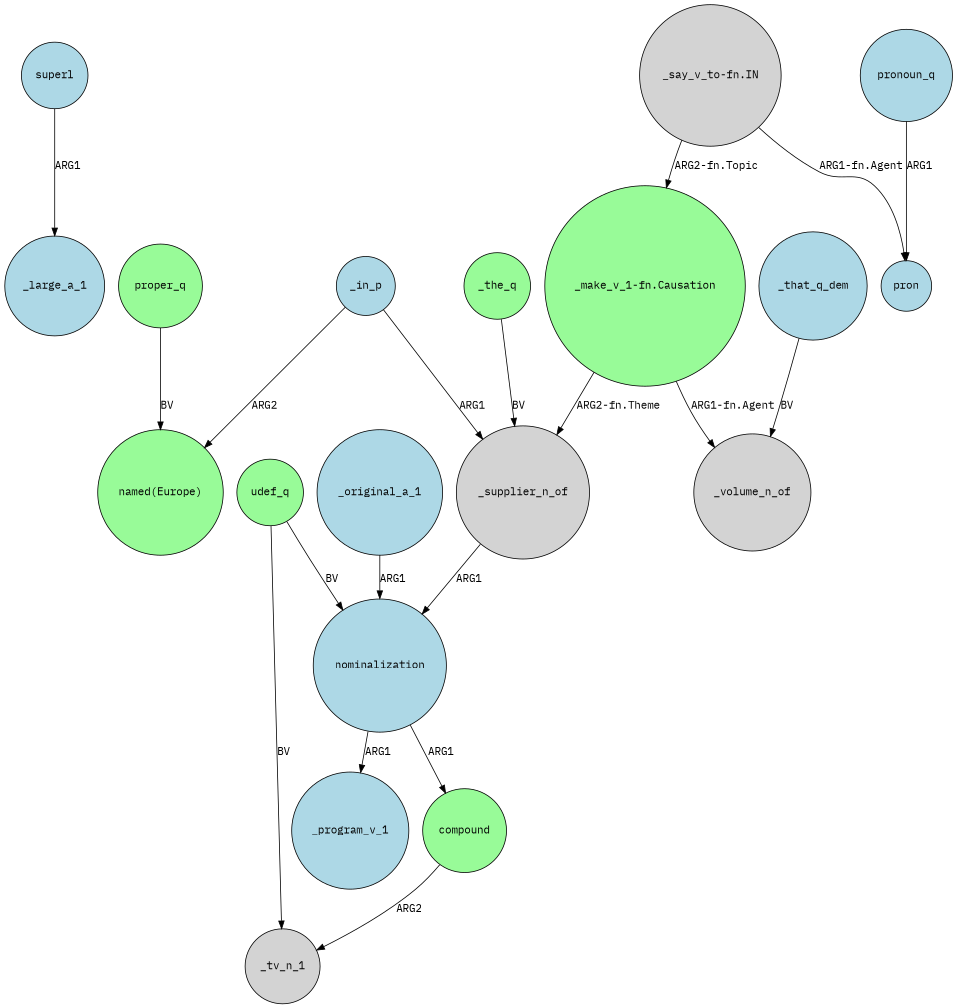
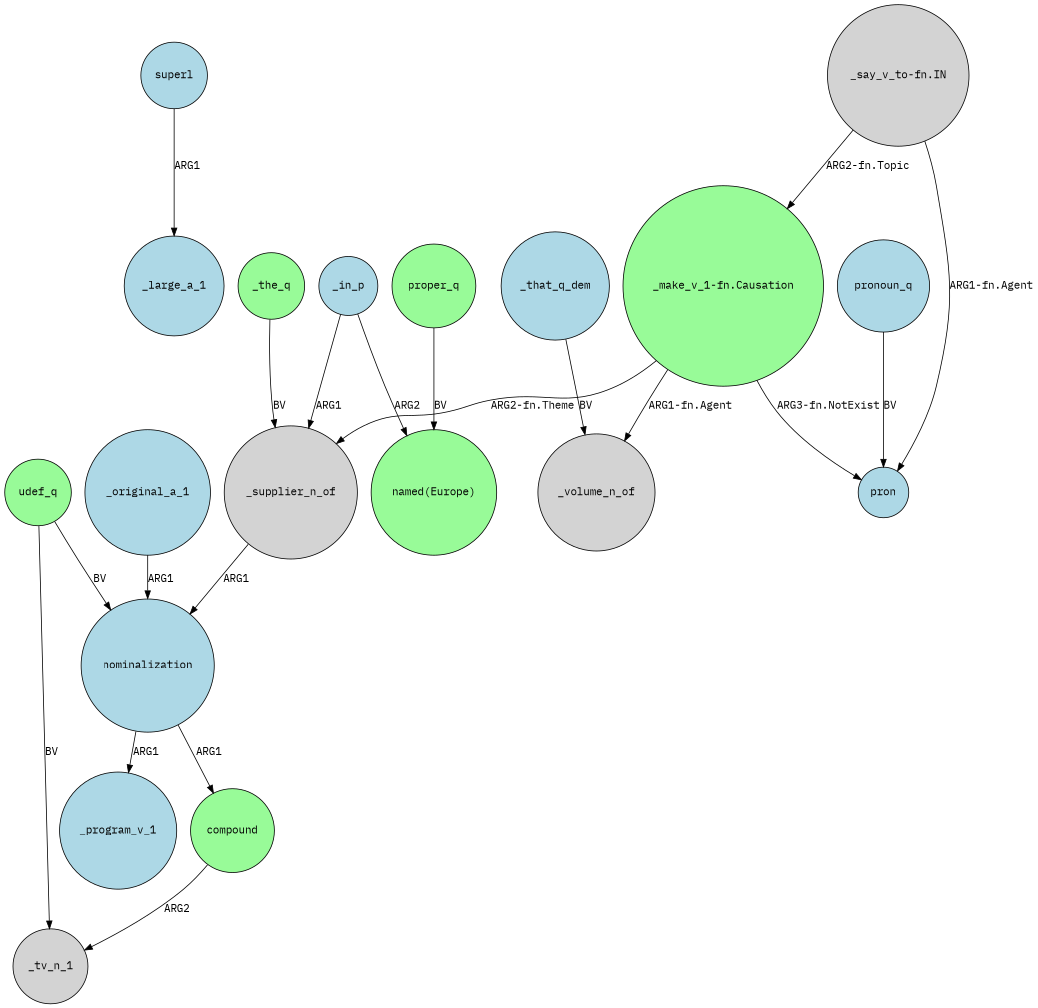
(920, 166) -> (890, 406)
none -> (799, 435)
